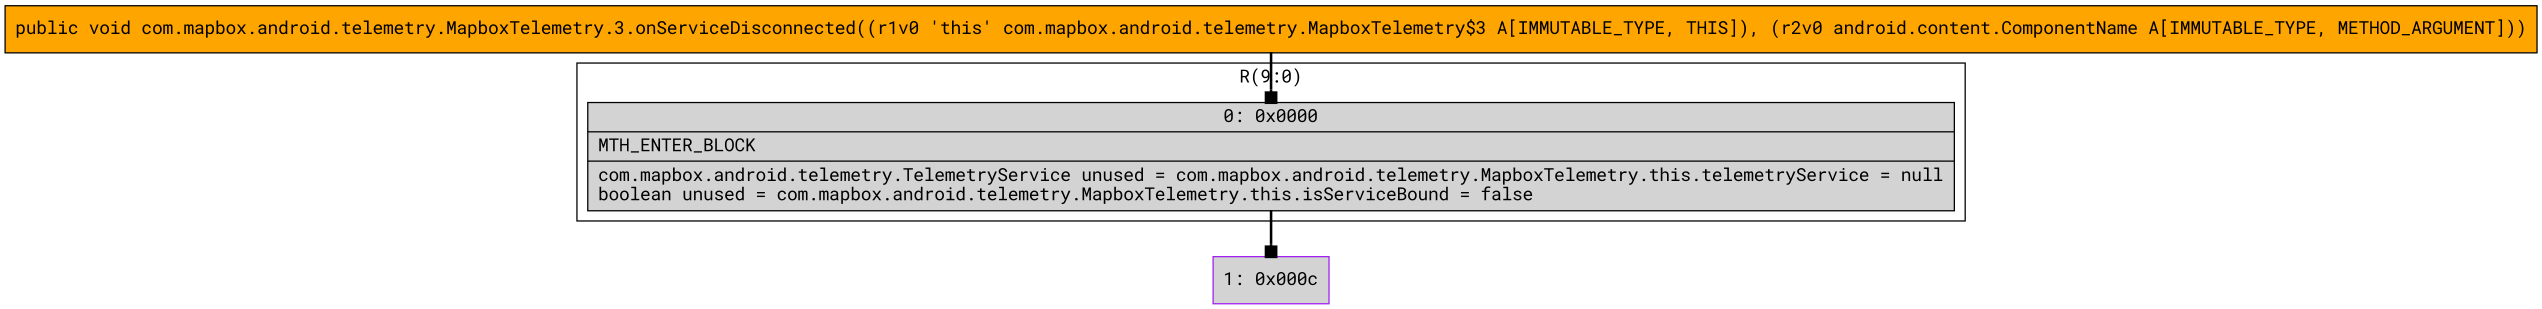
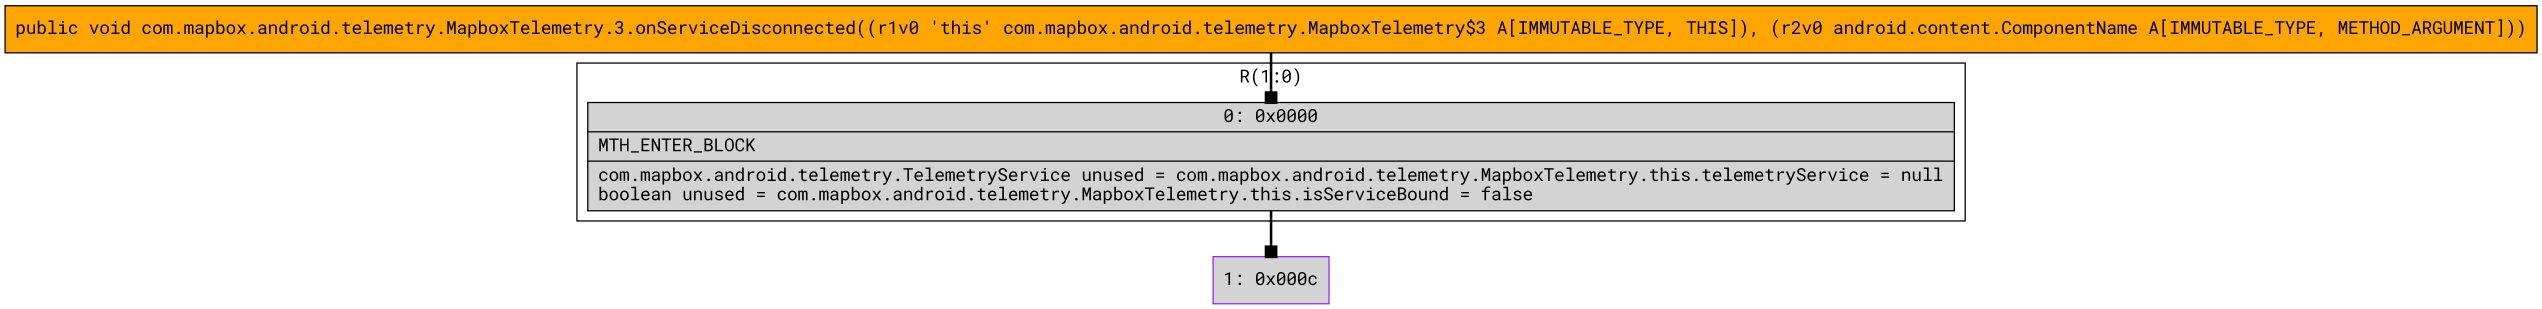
(1271, 78) -> (1271, 78)
